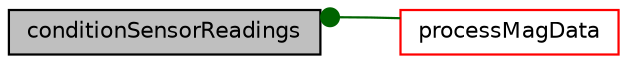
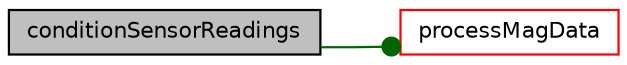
(370, 17) -> (352, 47)
